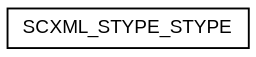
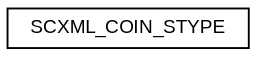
(128, 28) -> (128, 28)
